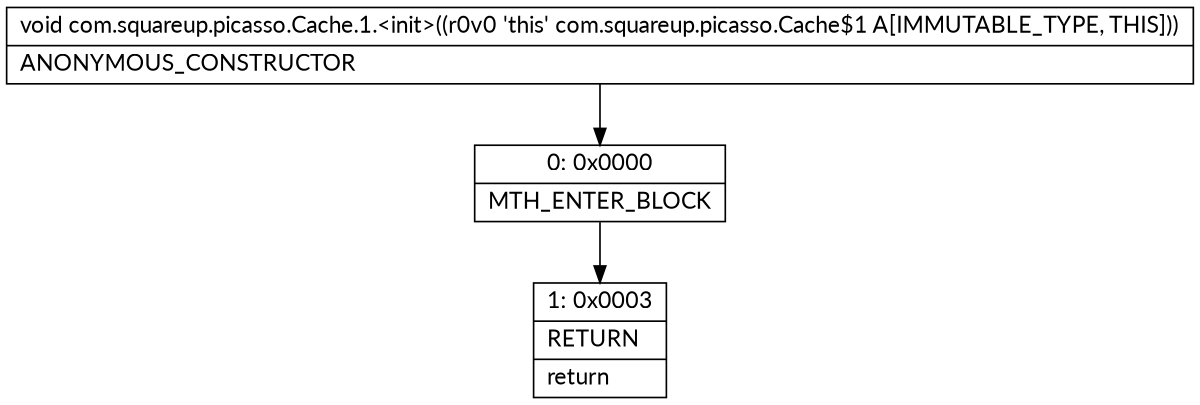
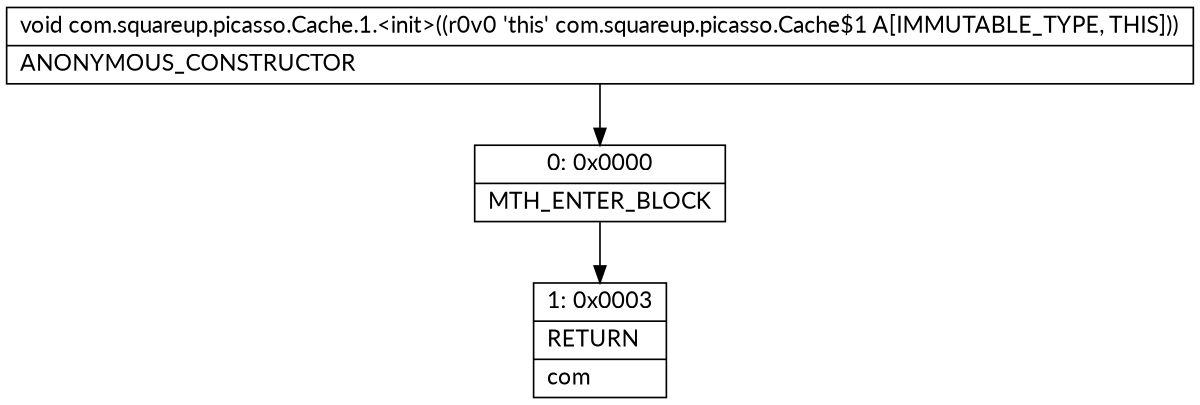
(578, 378) -> (569, 378)
